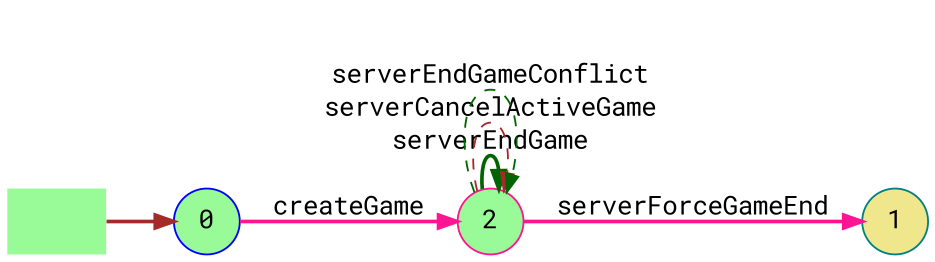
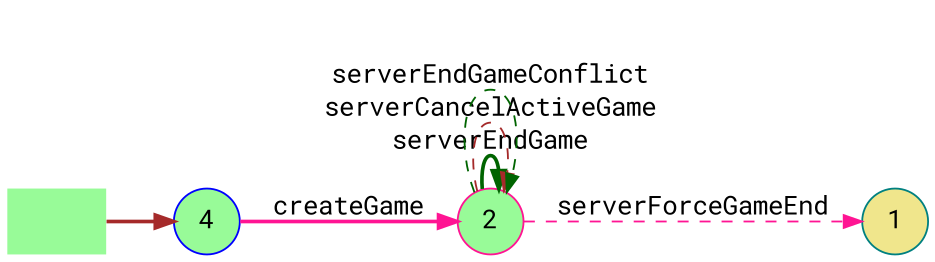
(207, 221) -> (207, 221)
(684, 221) -> (684, 221)
